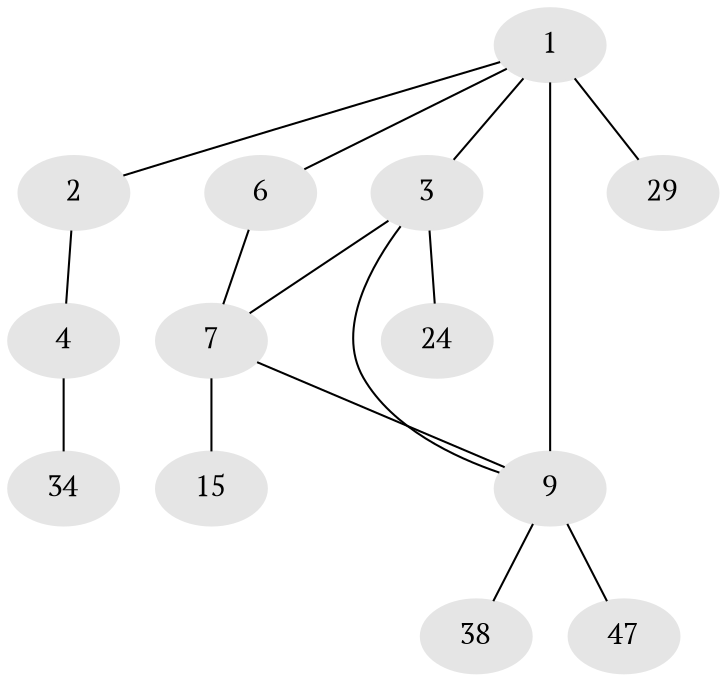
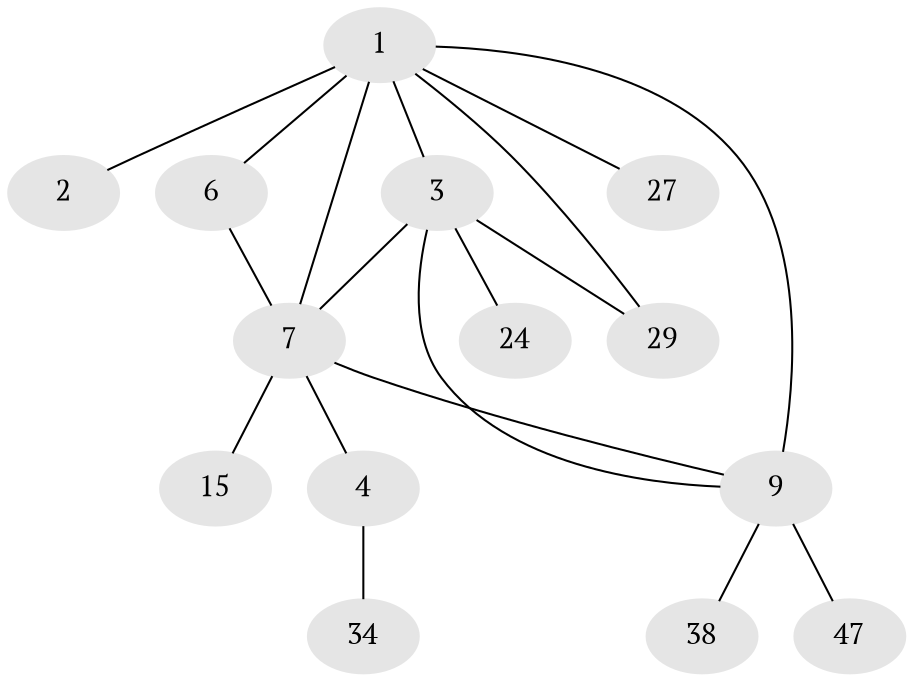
none -> (335, 193)
none -> (663, 193)
(69, 267) -> (326, 415)
none -> (550, 267)
